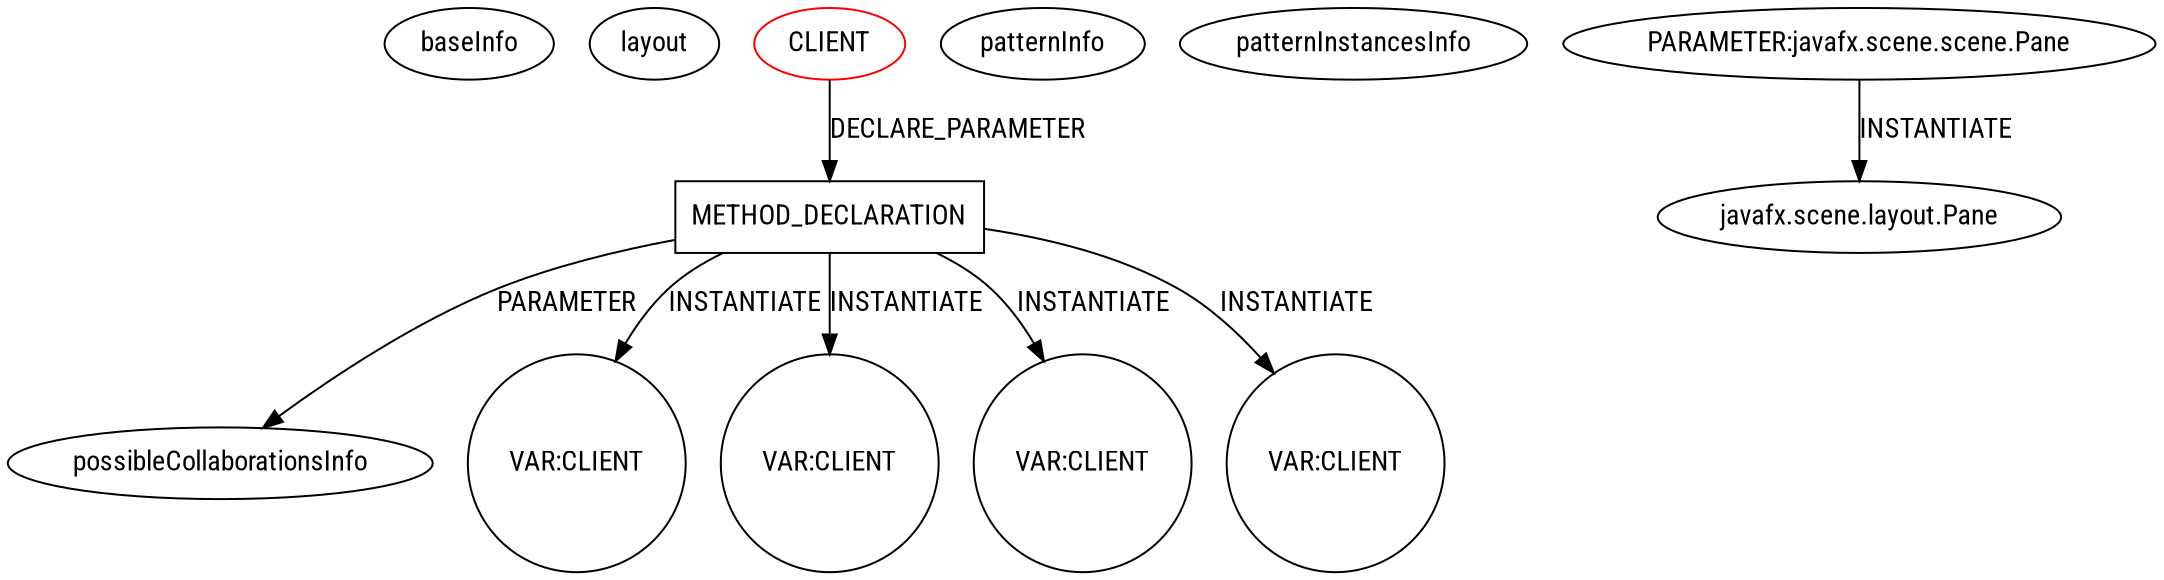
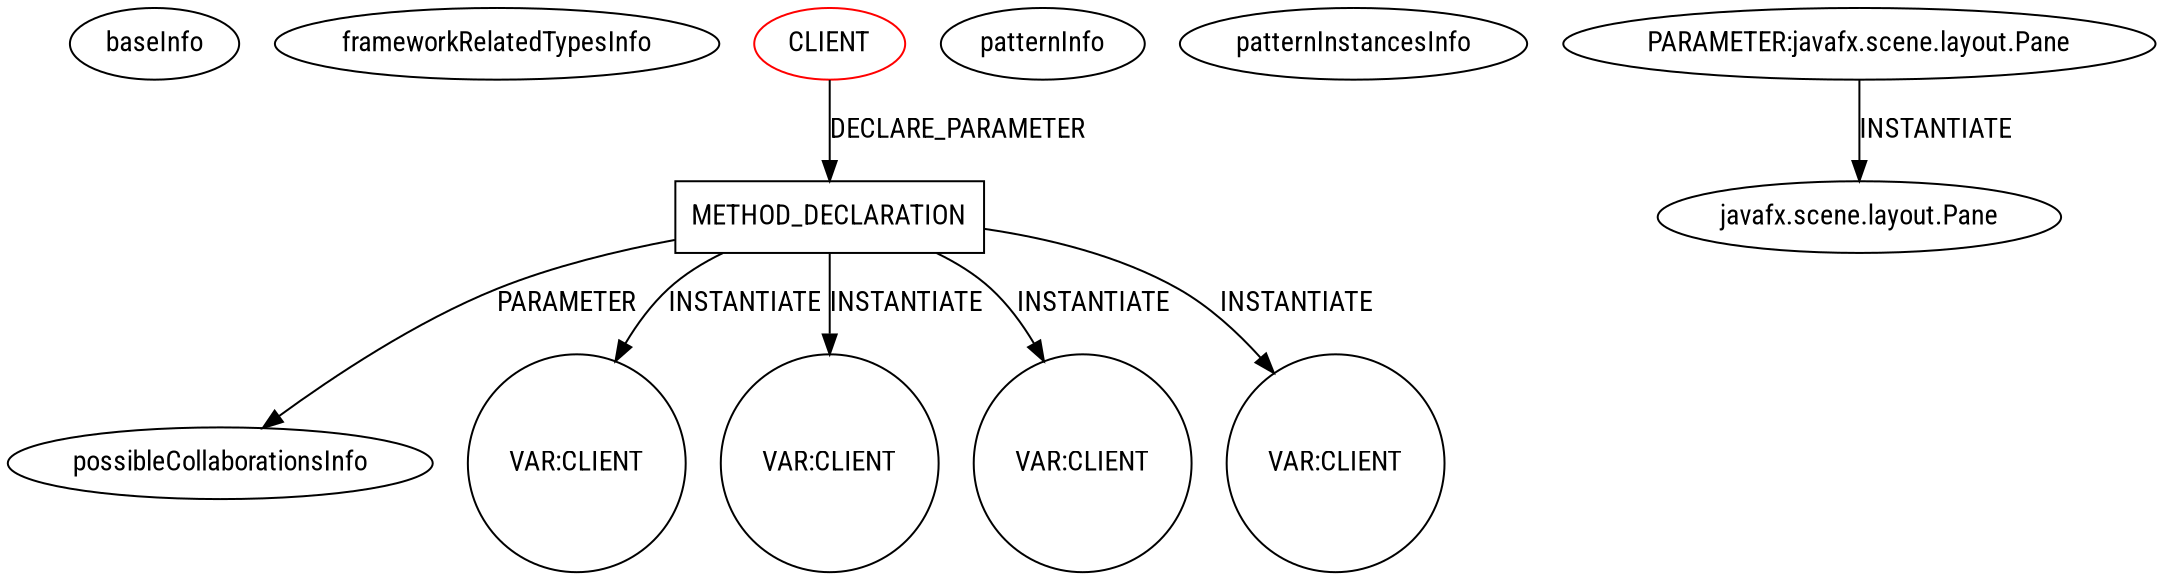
(654, 44) -> (497, 44)
(1859, 44) -> (1859, 44)
